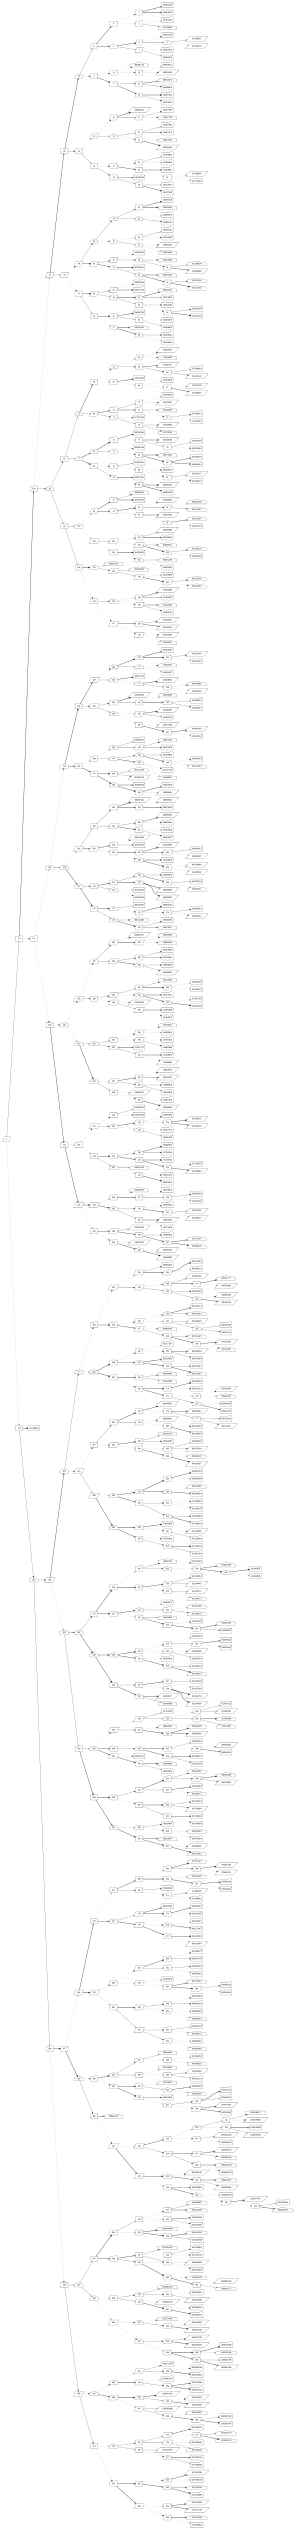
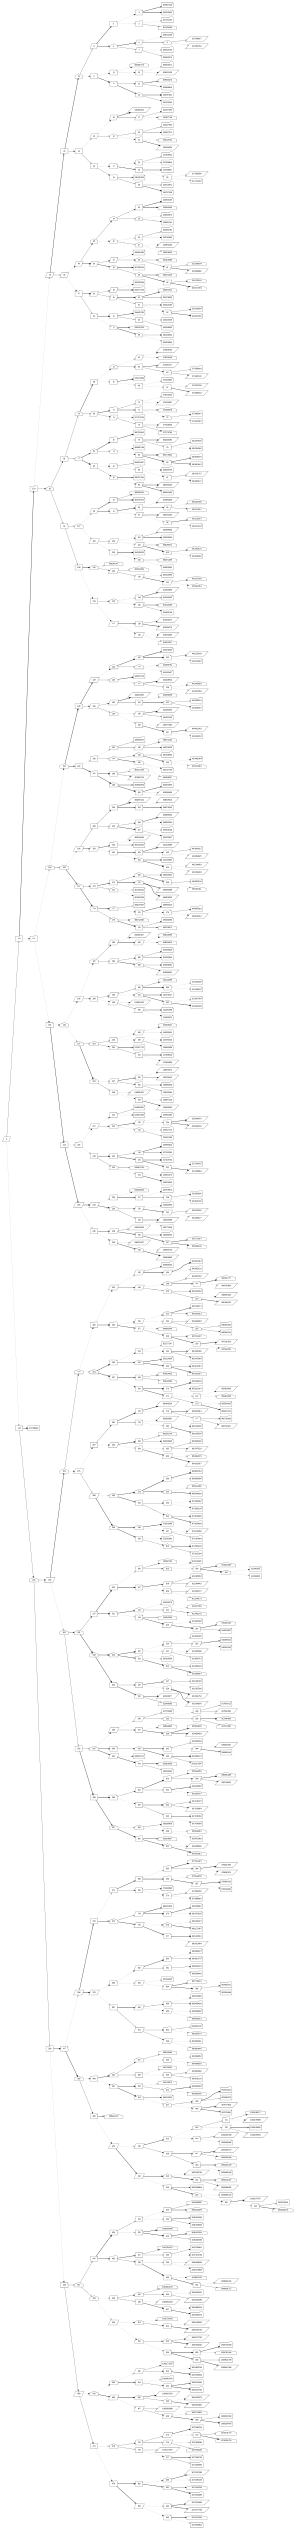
(239, 1571) -> (239, 1571)
(153, 2259) -> (153, 2255)
